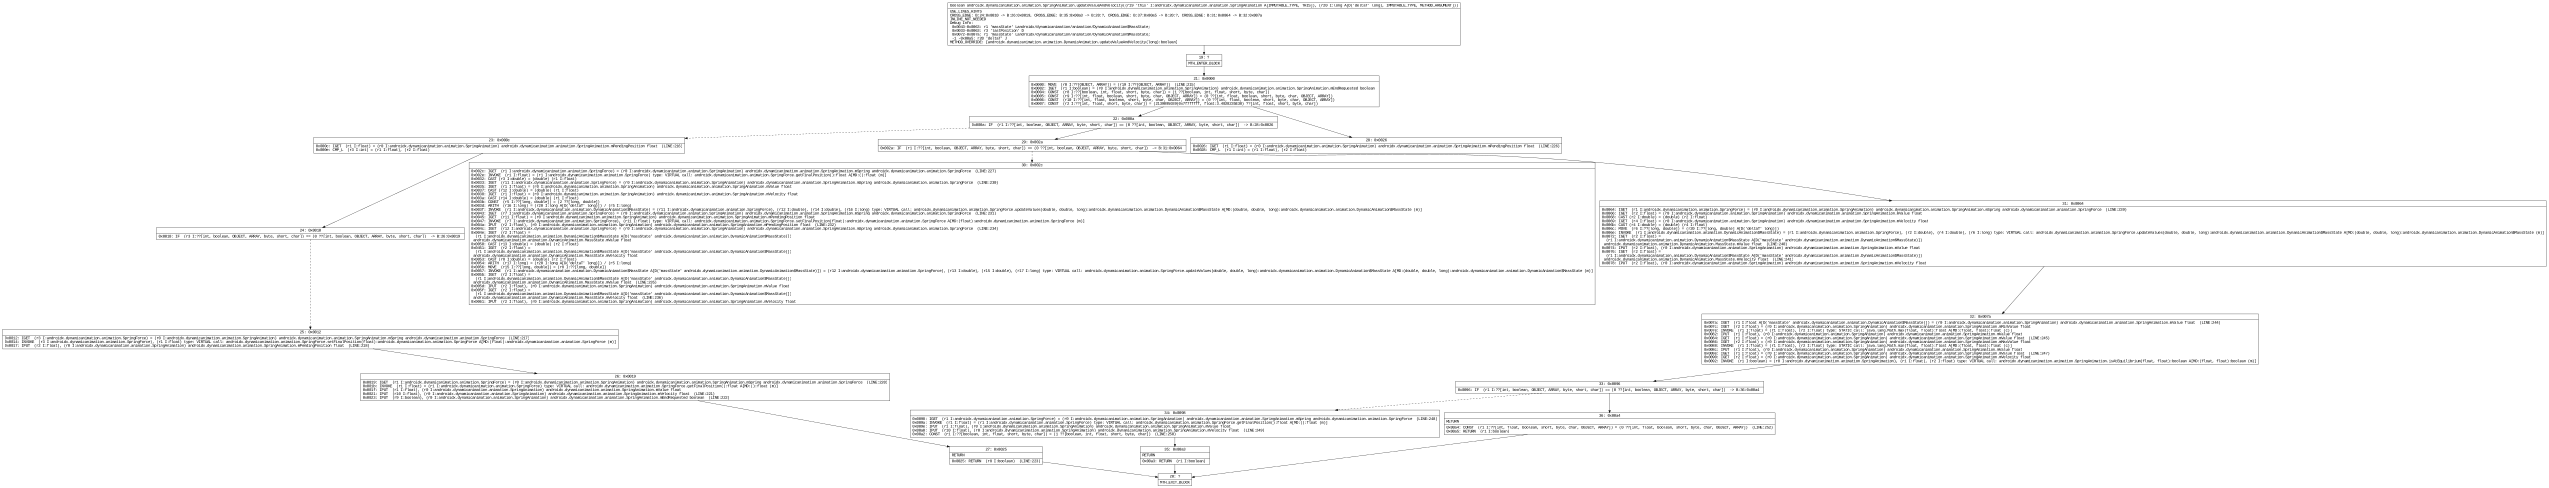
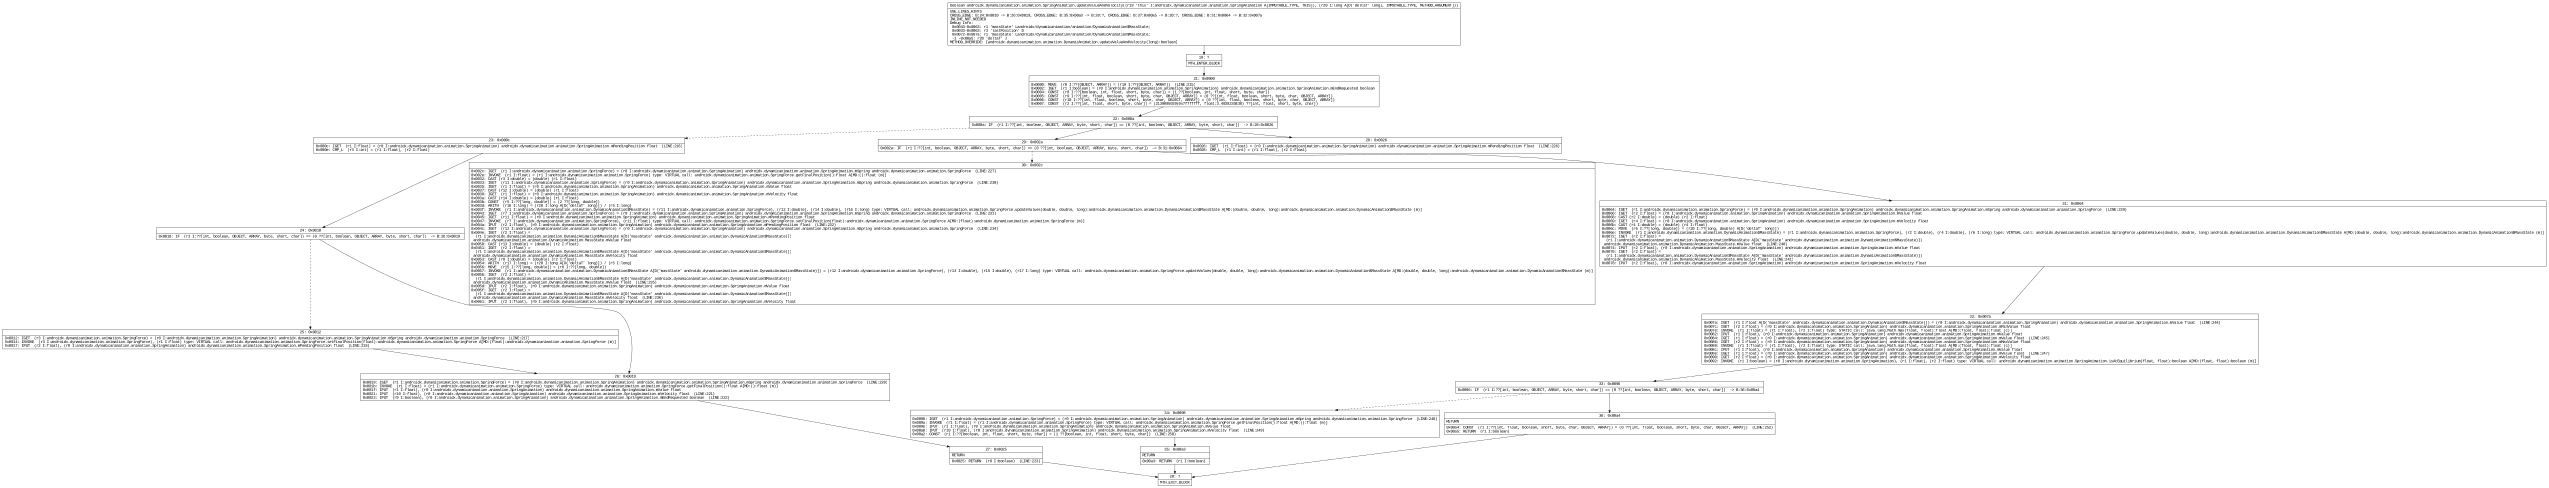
(1301, 122) -> (1238, 133)
none -> (493, 306)
